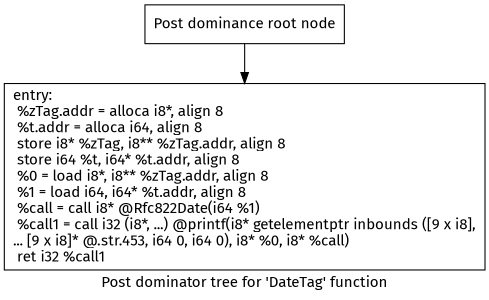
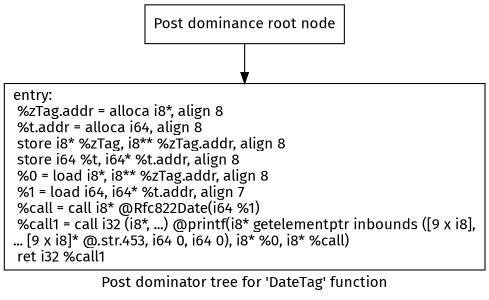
(130, 192) -> (129, 192)
